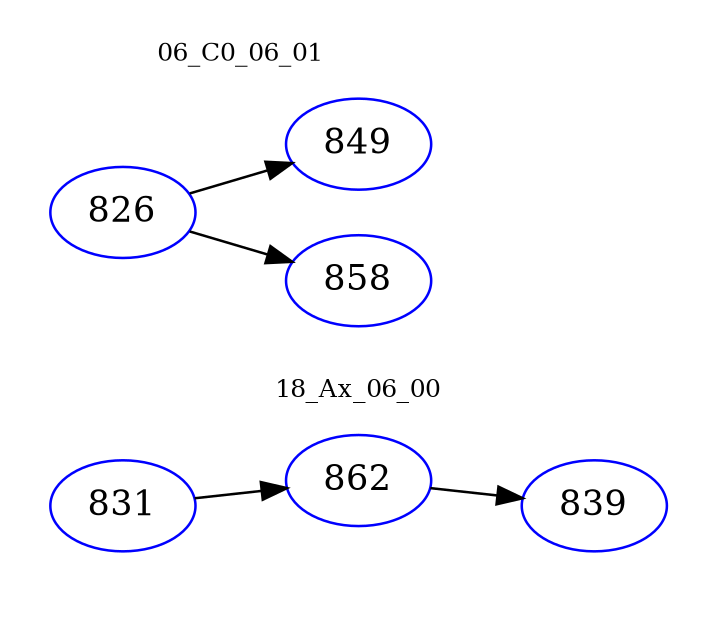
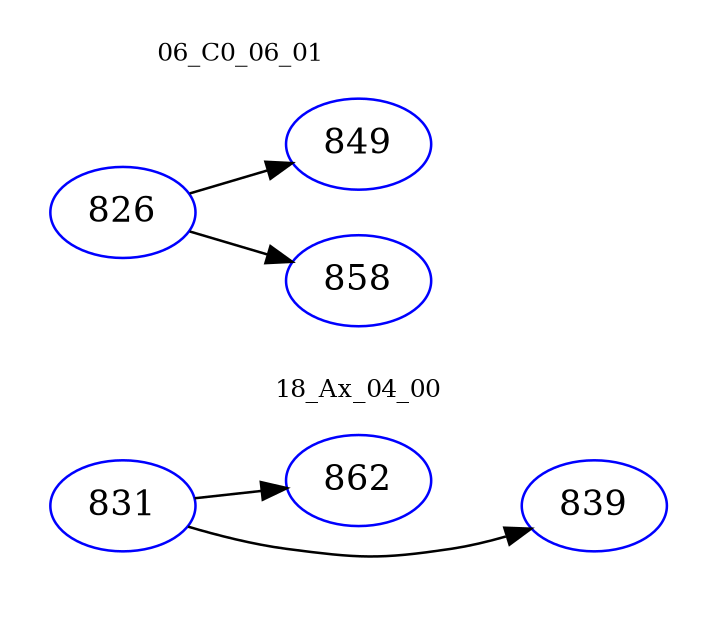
(359, 391) -> (359, 391)
(464, 492) -> (346, 555)
